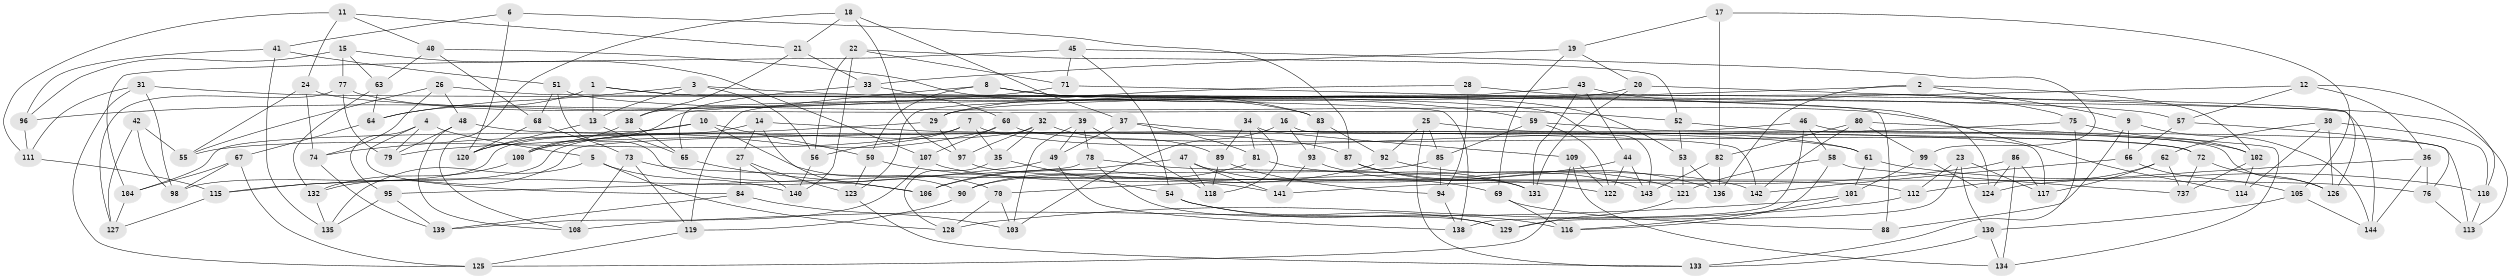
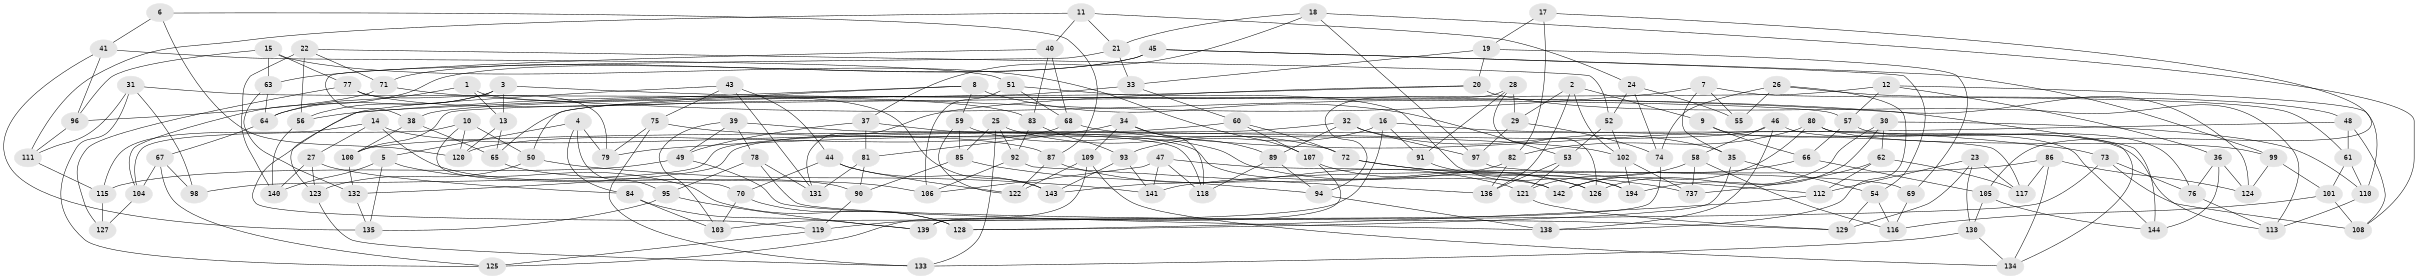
(137, 122) -> none
none -> (1420, 158)
(2242, 194) -> (1632, 194)
(1886, 230) -> none
